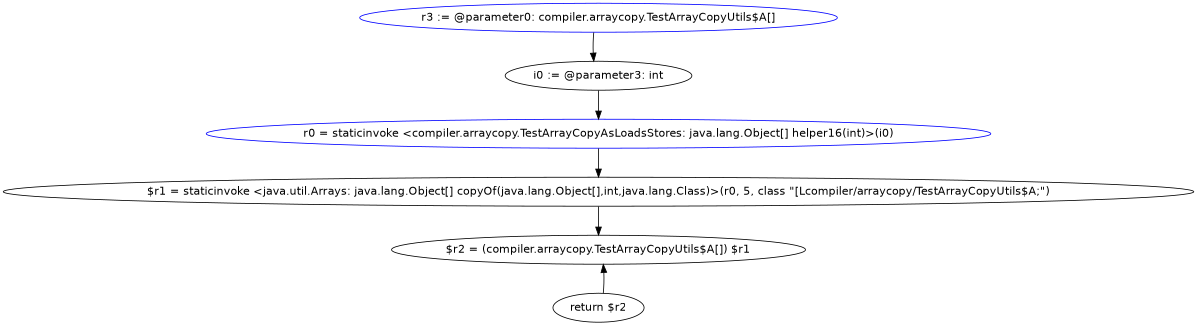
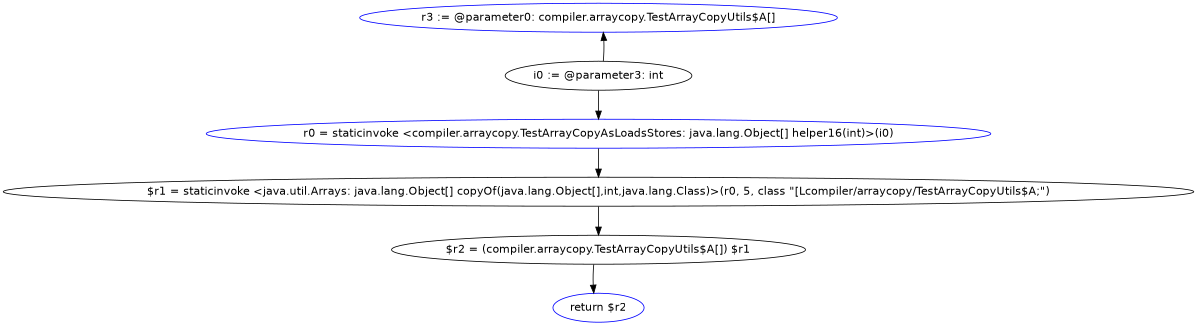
(593, 43) -> (604, 51)
(604, 283) -> (593, 275)
(599, 308) -> (599, 308)
